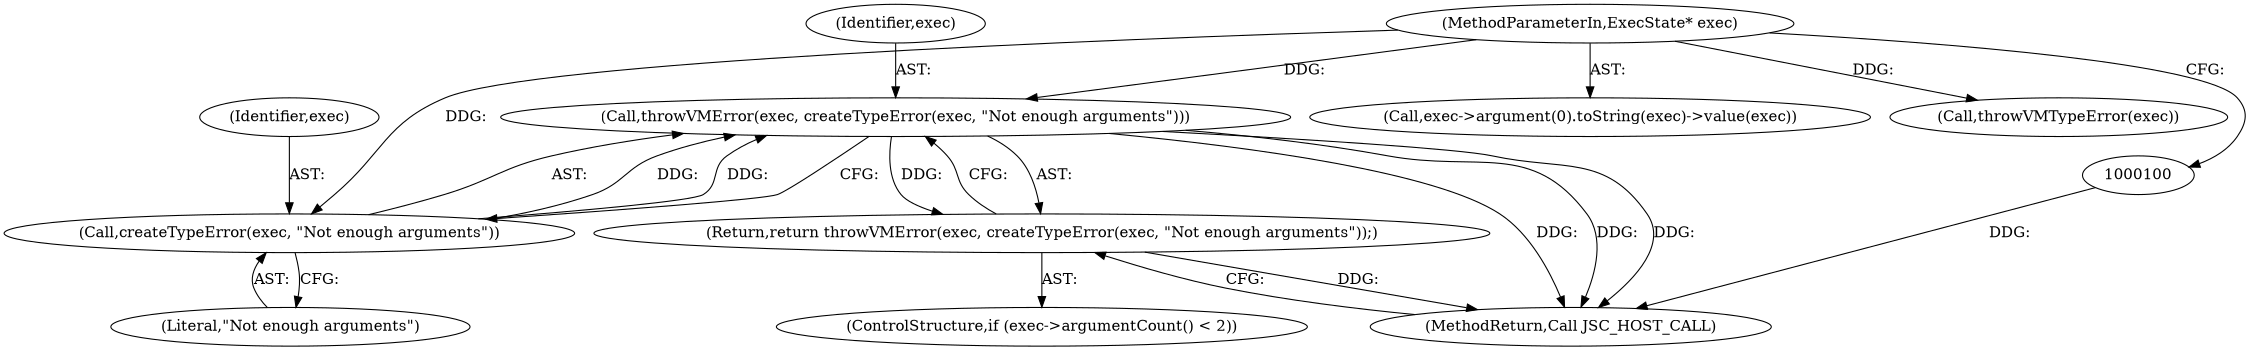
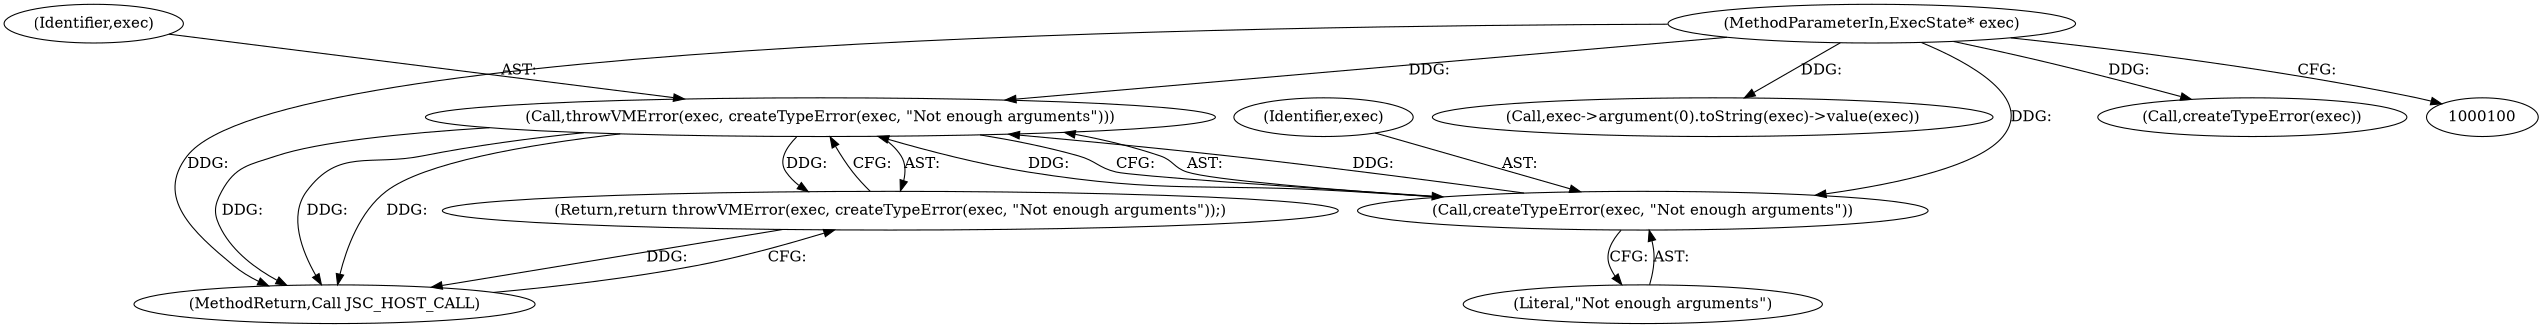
(1611, 70) -> (1824, 70)
(2059, 117) -> (2252, 117)
(1871, 247) -> (838, 46)
(1042, 327) -> none
